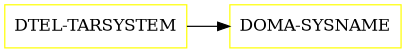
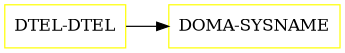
(96, 26) -> (65, 26)
